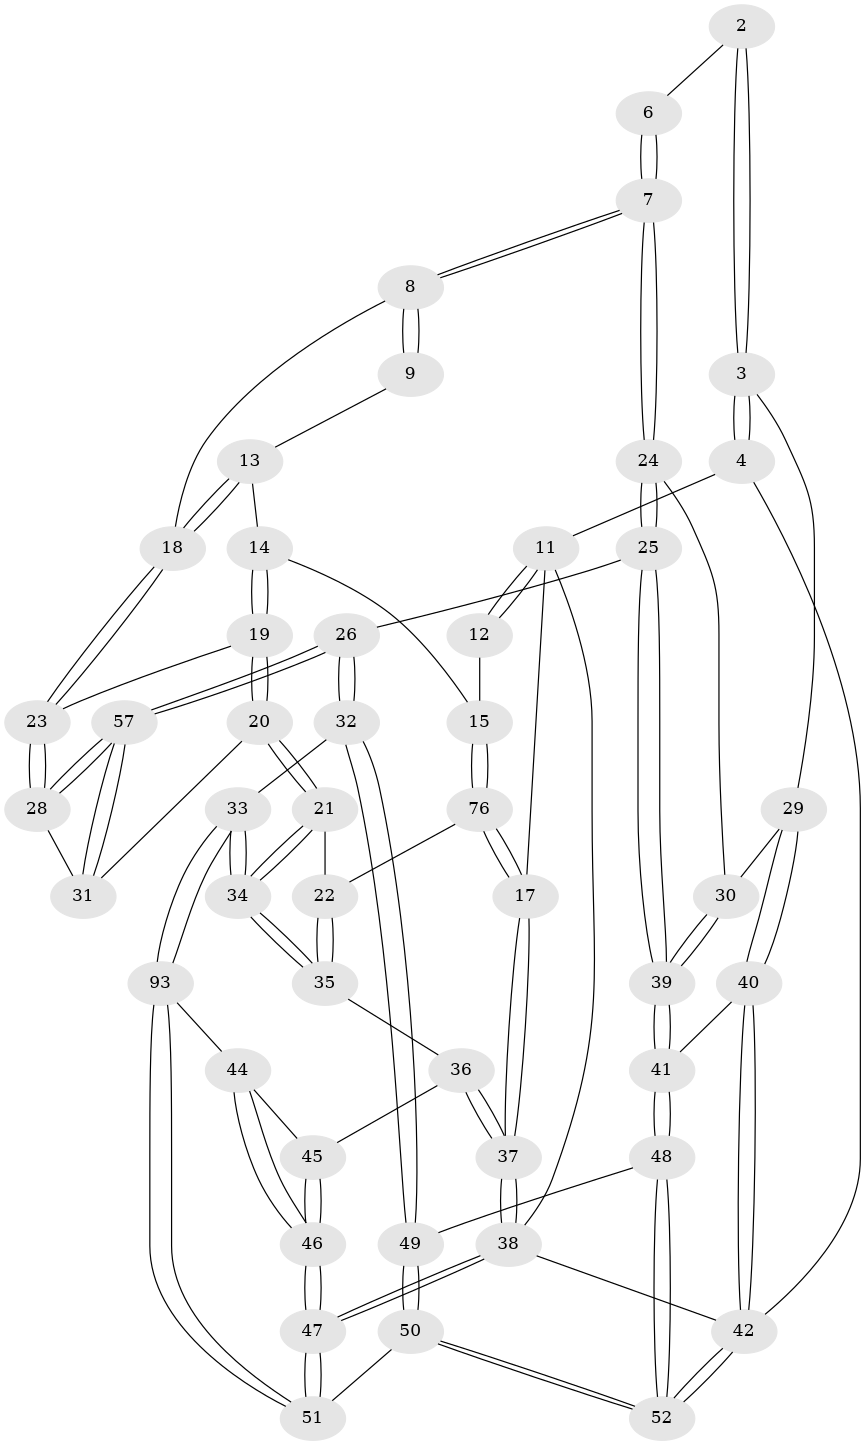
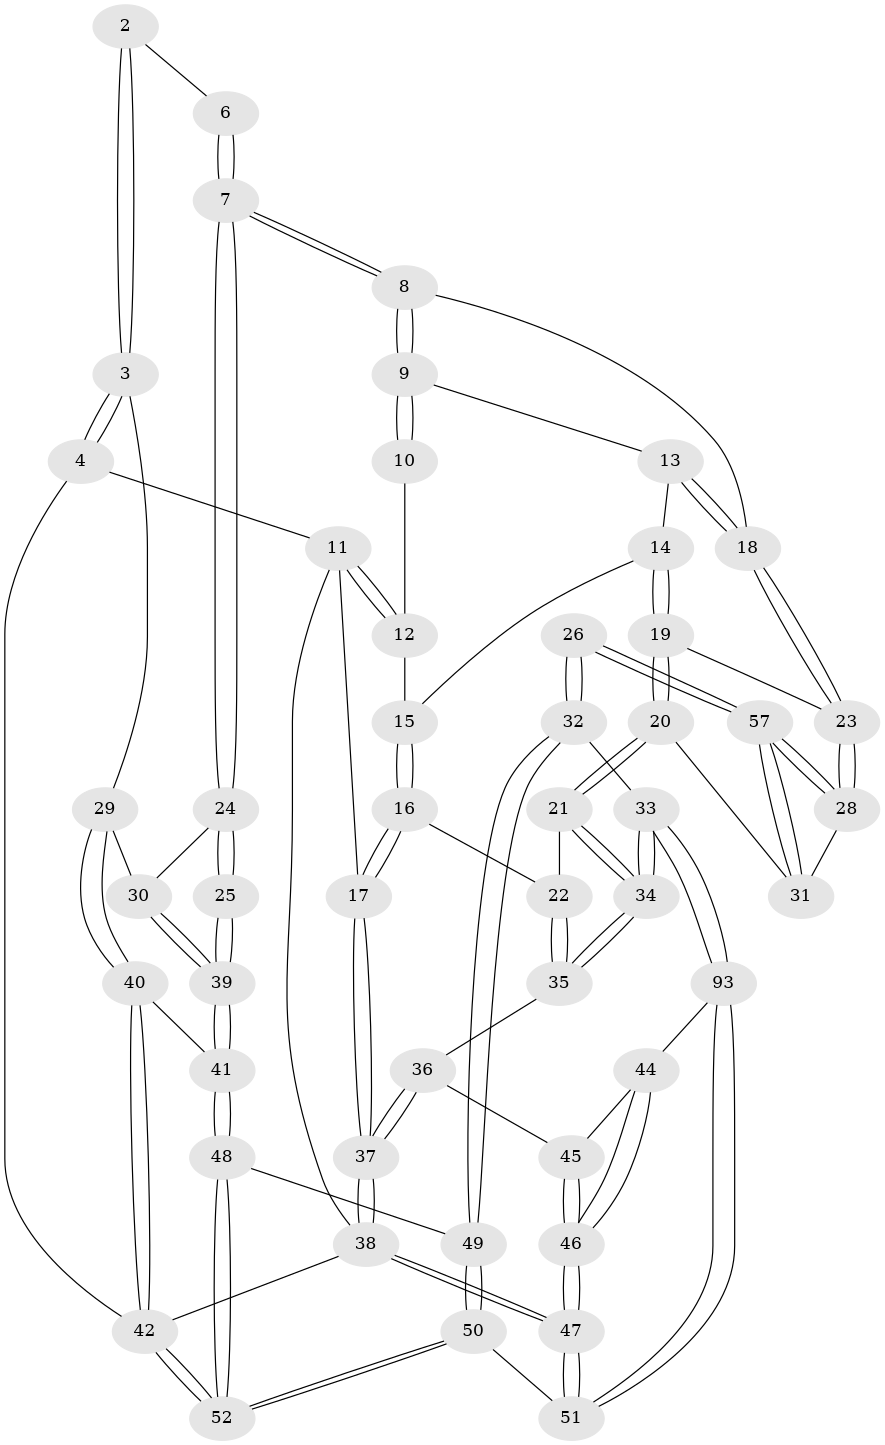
none -> (405, 462)
(487, 599) -> none
(480, 810) -> (405, 810)
